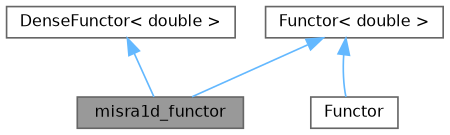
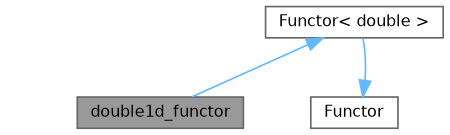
(121, 22) -> none
(343, 76) -> (365, 59)
(160, 113) -> (160, 113)
